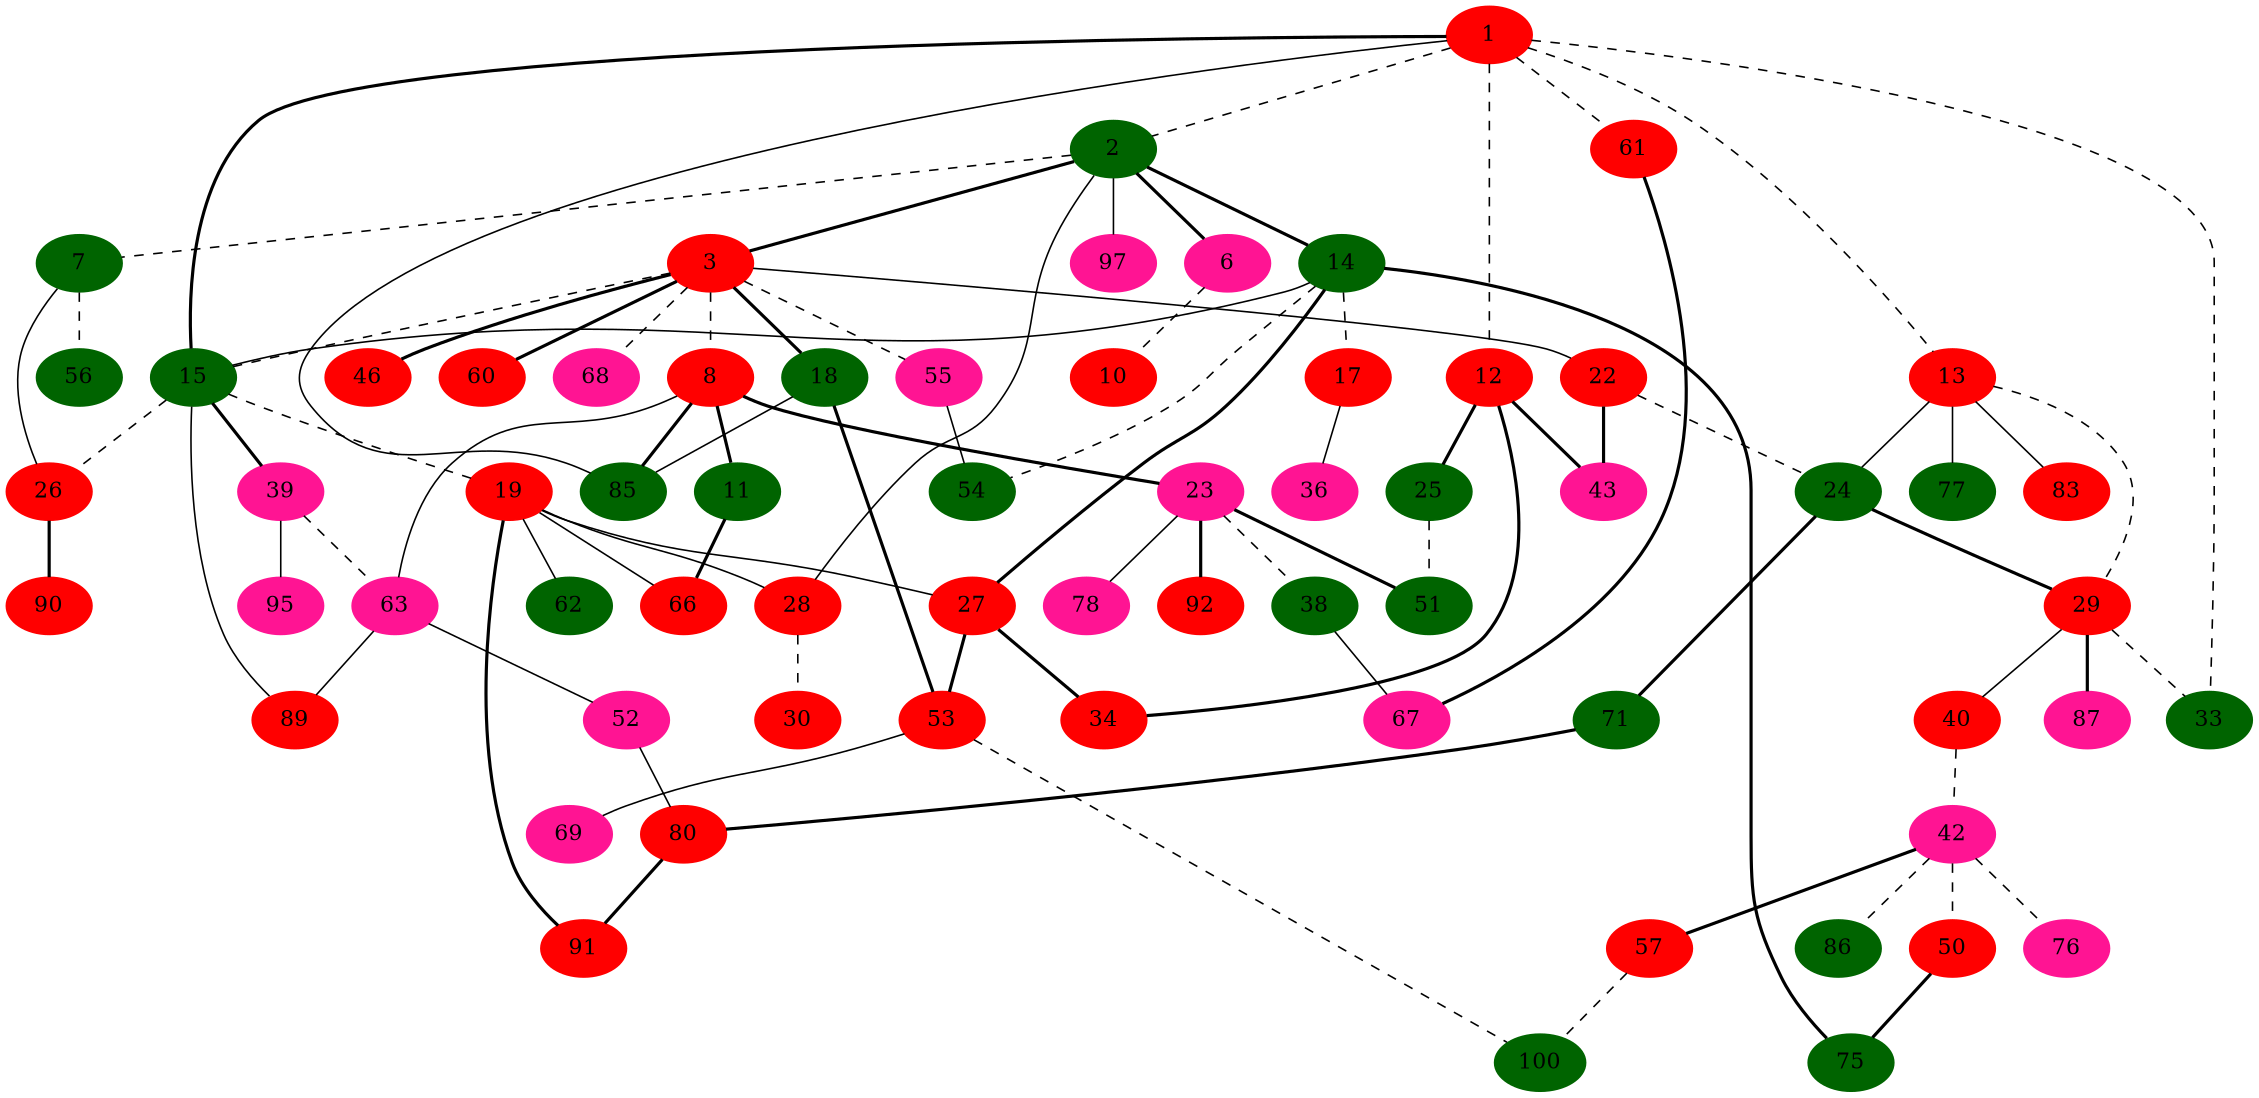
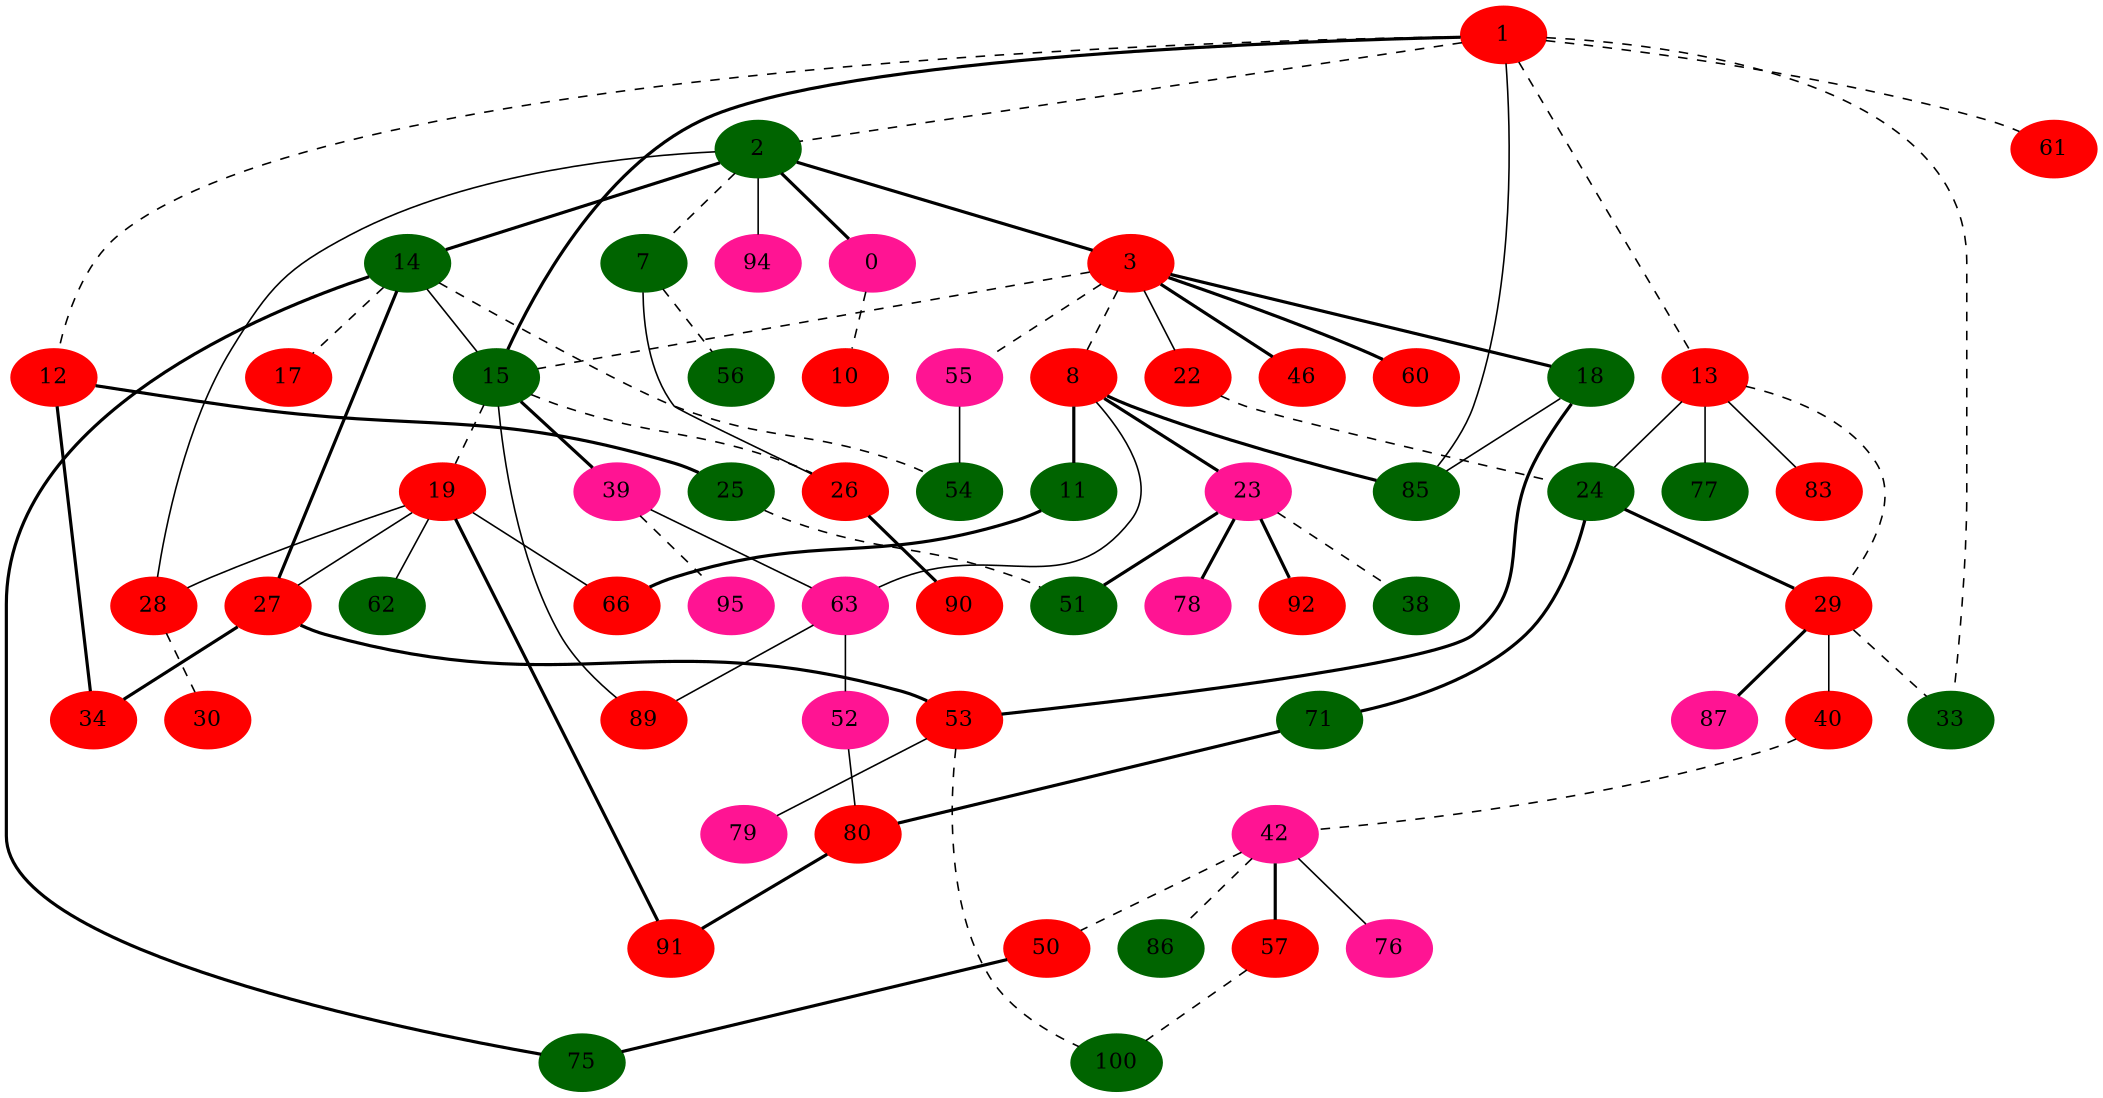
(1113, 263) -> (758, 263)
(1228, 263) -> (872, 263)
(596, 377) -> none
(1315, 492) -> none
(1604, 492) -> none
(281, 549) -> (674, 549)
(338, 549) -> (731, 549)
(1144, 549) -> (1218, 549)
(1407, 720) -> none
(569, 834) -> (744, 834)
(2009, 891) -> (1332, 891)
